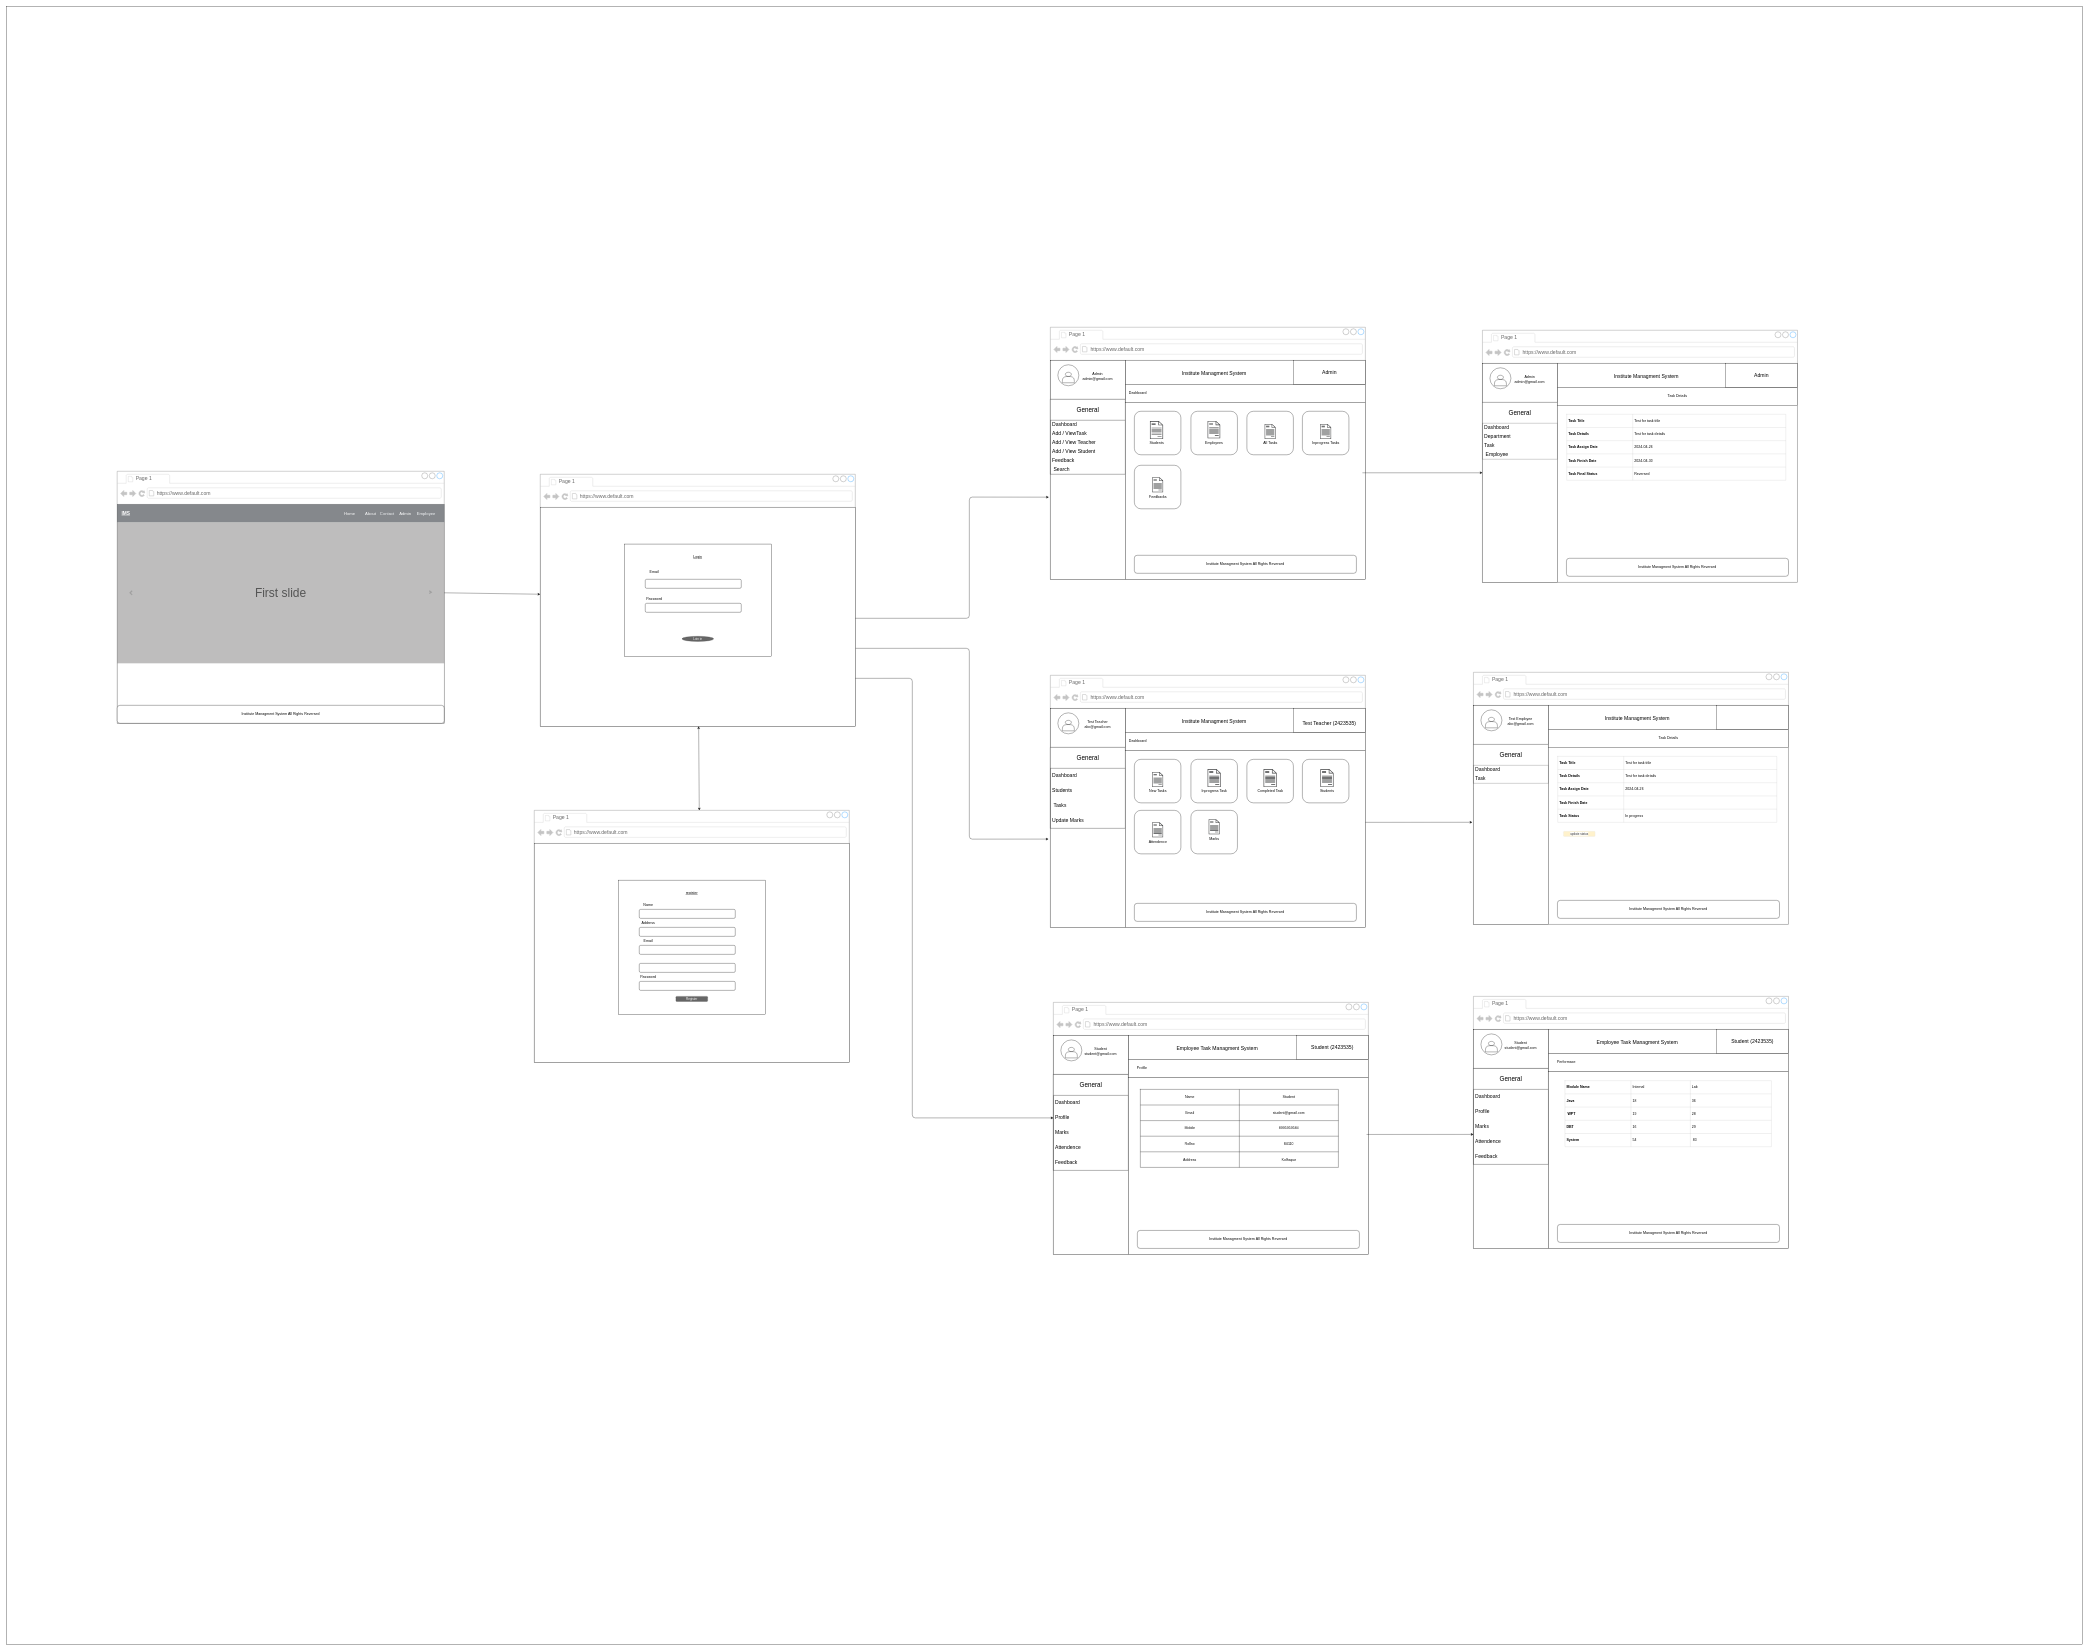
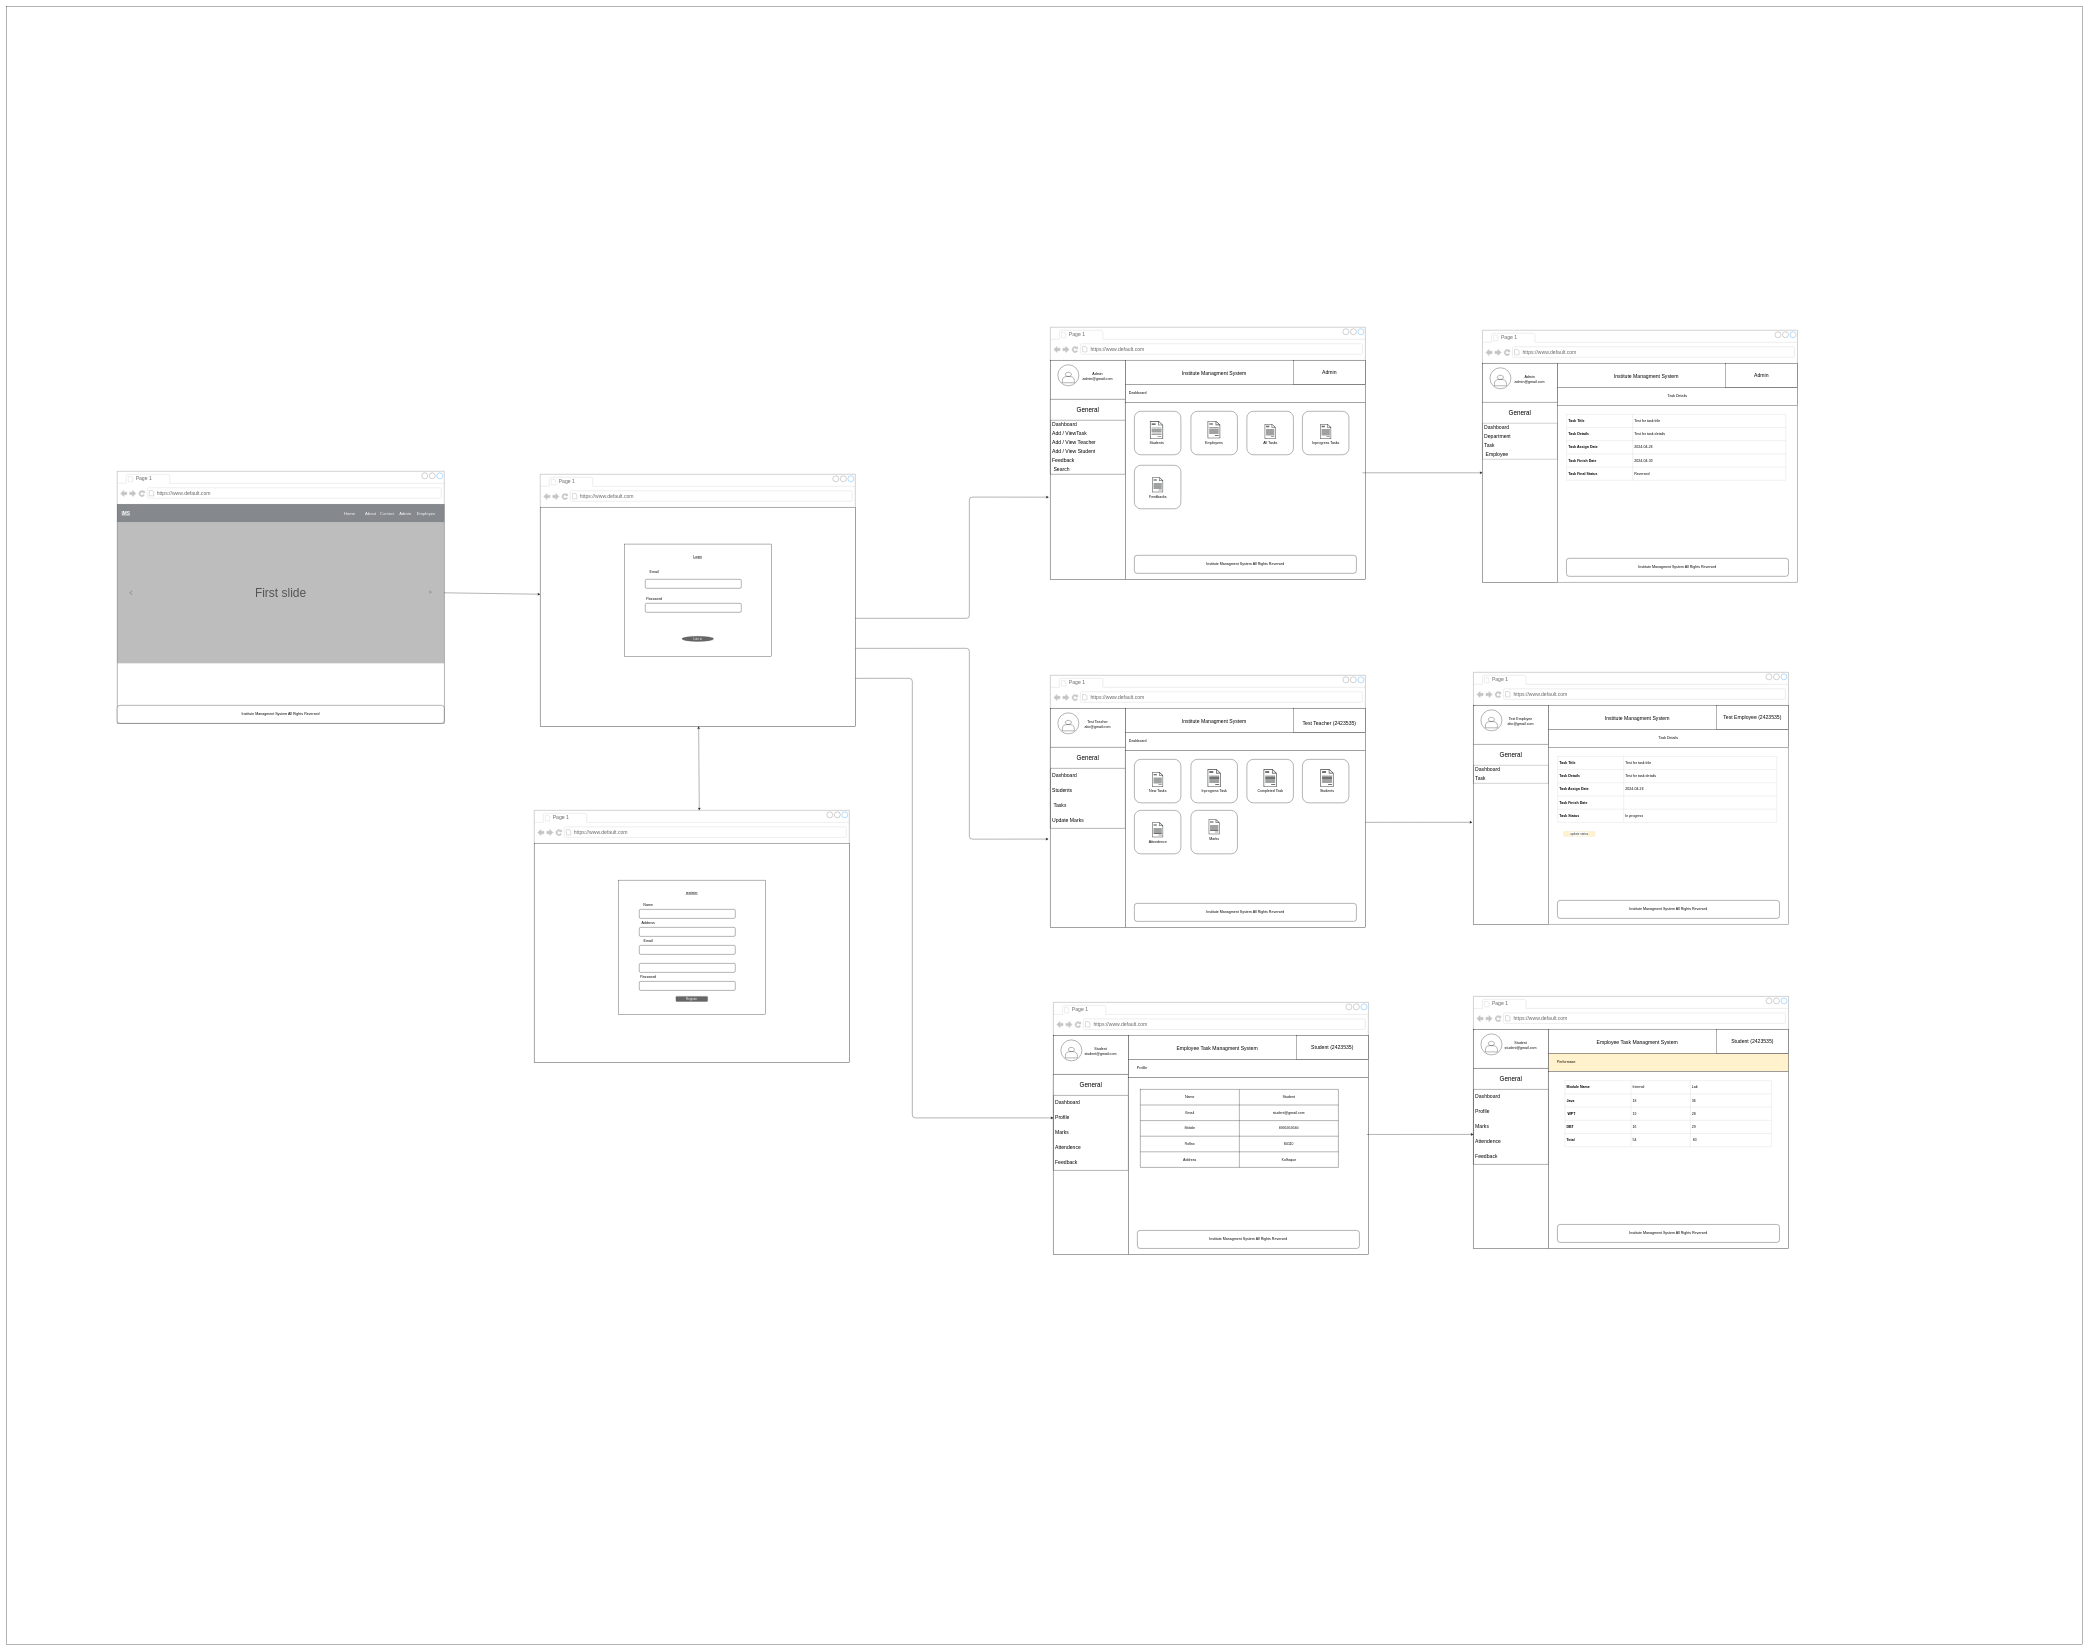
none -> (1752, 717)
(1668, 1062) -> (1668, 1062)
(1571, 1140) -> (1570, 1140)
